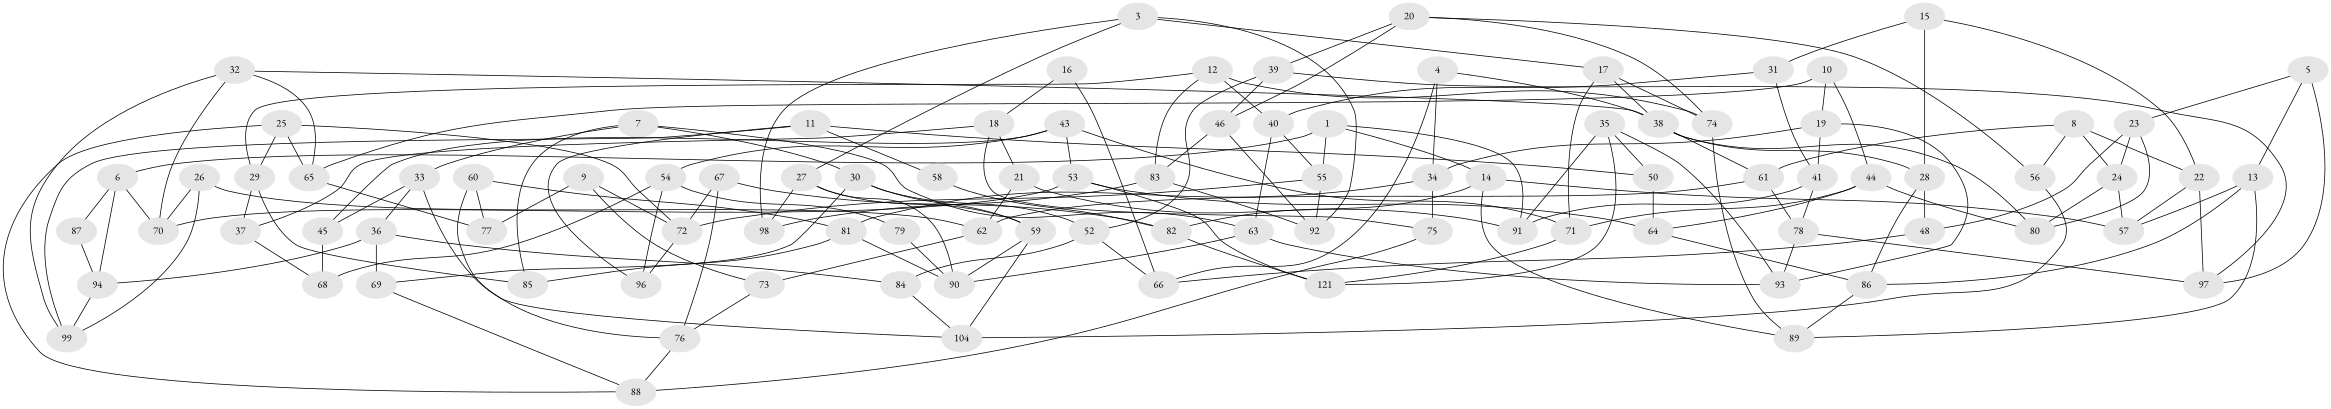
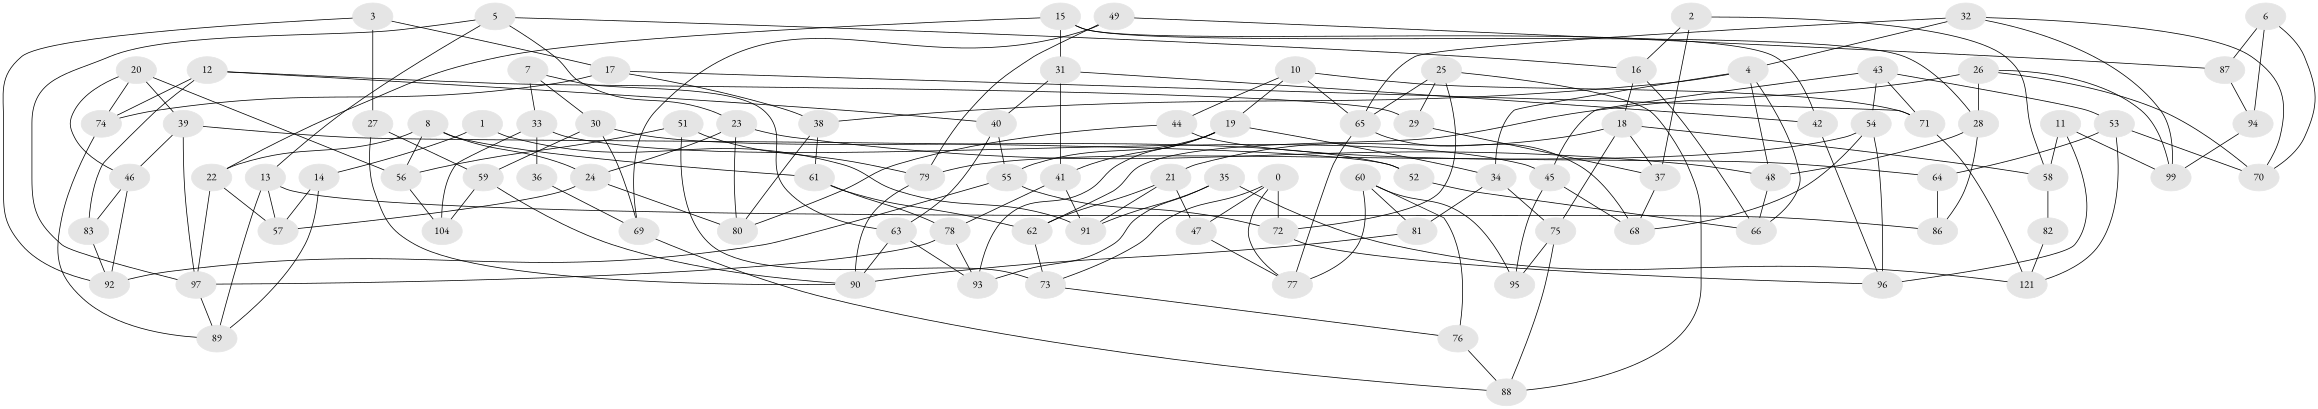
none -> (1114, 16)
none -> (1691, 16)
none -> (1039, 36)
(1089, 88) -> (1857, 43)
none -> (683, 124)
none -> (1759, 124)
none -> (1817, 124)
none -> (1835, 148)
(1325, 149) -> (1099, 152)
(1851, 154) -> (1979, 97)
(754, 161) -> none
none -> (1581, 167)
(584, 178) -> (1278, 178)
(719, 178) -> none
(1653, 178) -> none
(1331, 209) -> none
(1717, 209) -> (1538, 88)
(764, 231) -> none
none -> (1196, 231)
(241, 269) -> none
(528, 285) -> none
(901, 285) -> none
none -> (1515, 285)
(1830, 312) -> (206, 312)
